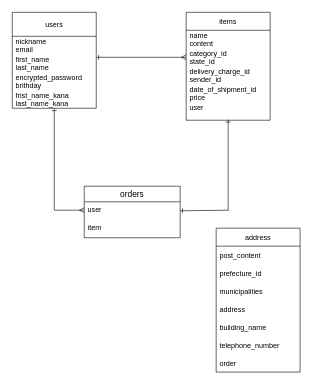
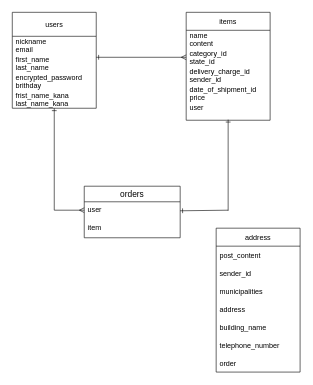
(245, 274) -> (237, 274)
